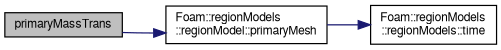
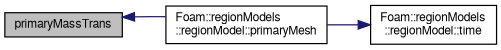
(434, 25) -> (434, 25)
(138, 33) -> (150, 17)
